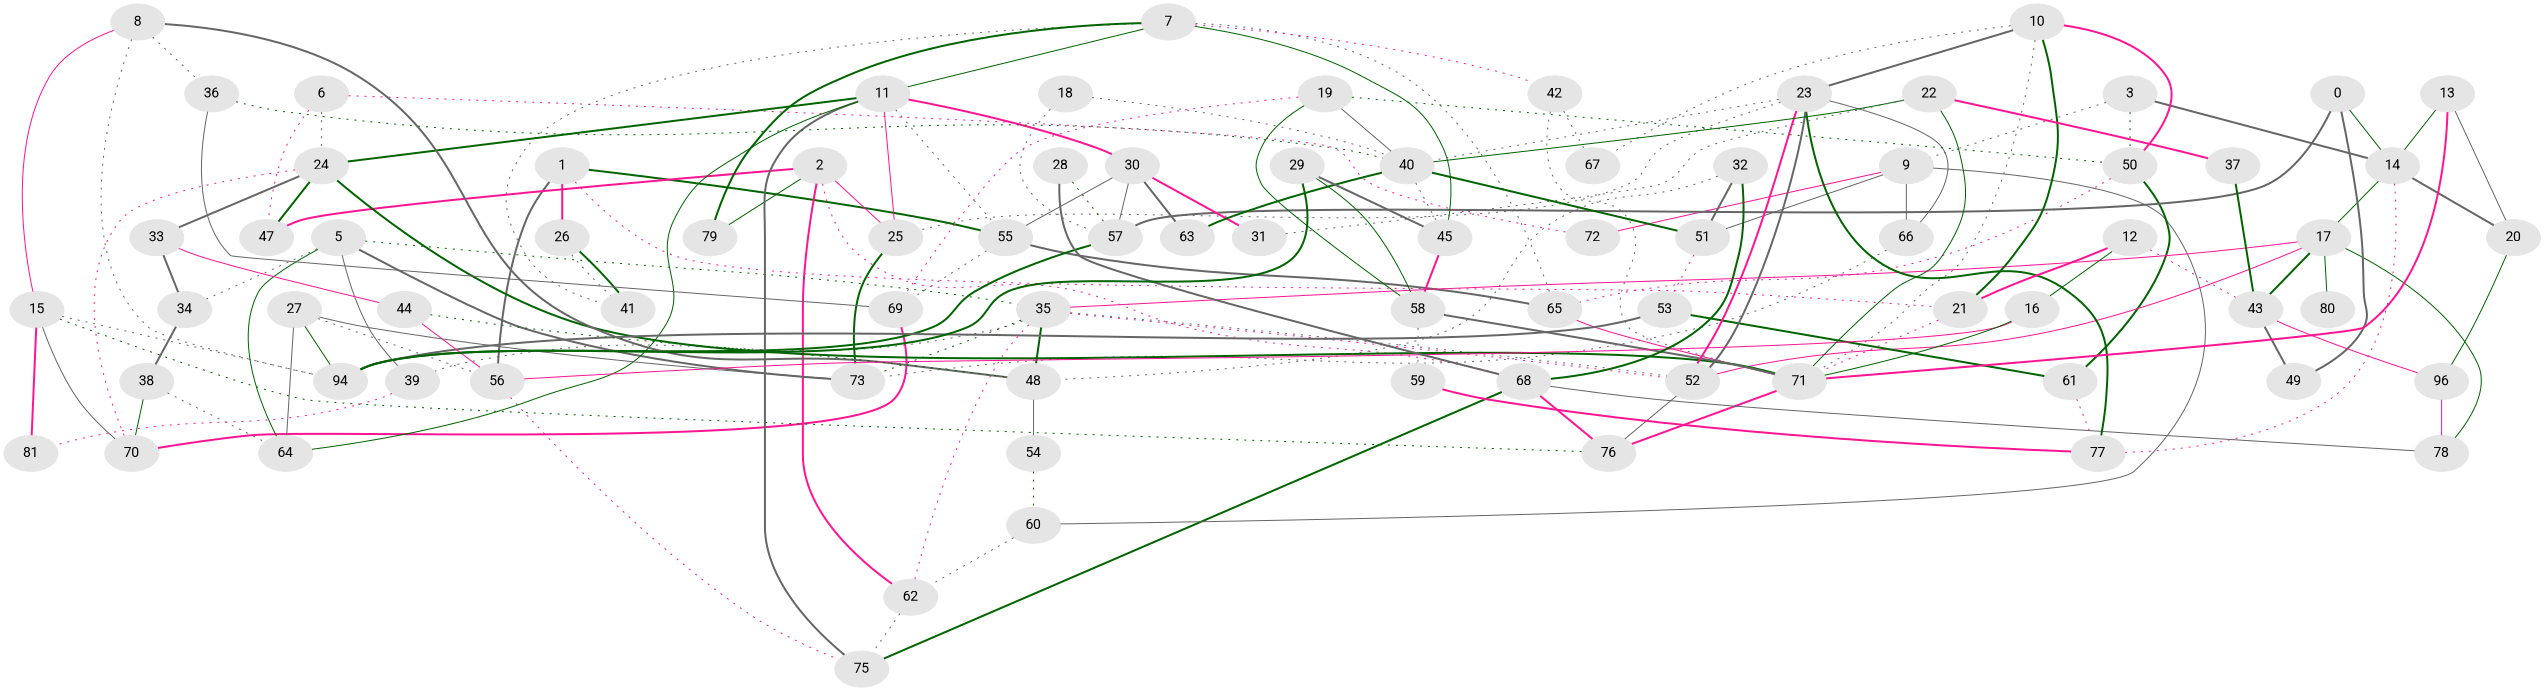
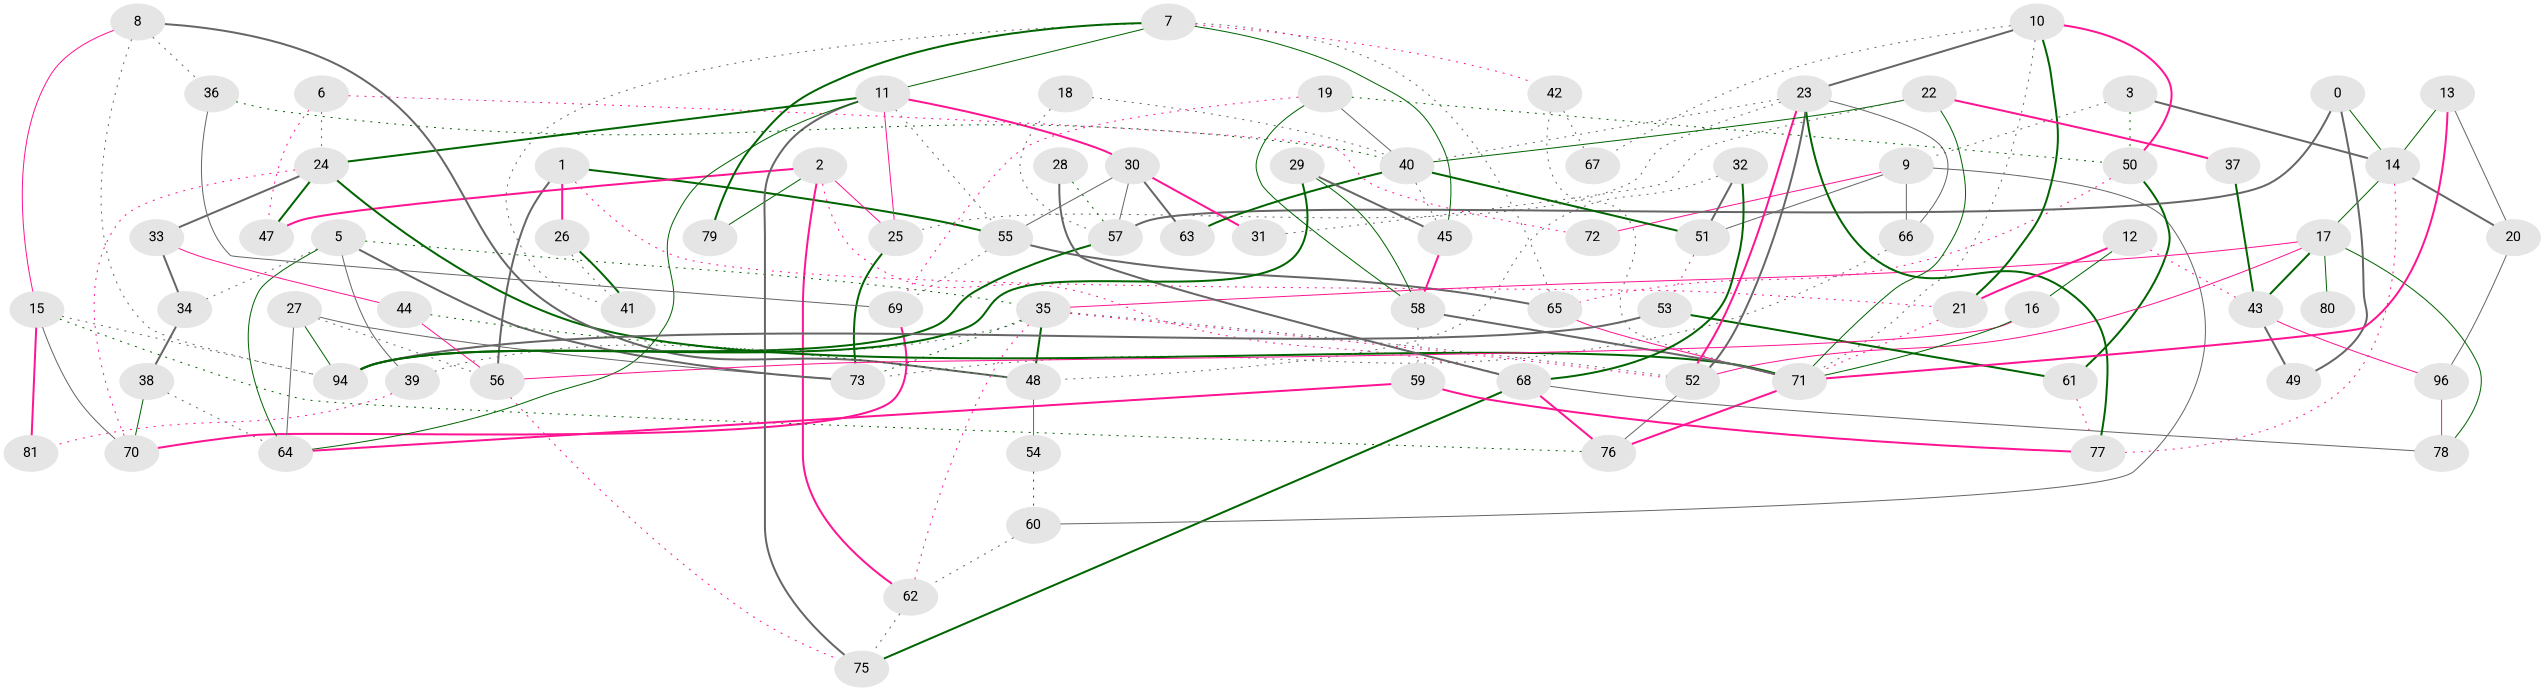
(2481, 311) -> (2481, 311)
none -> (879, 416)
